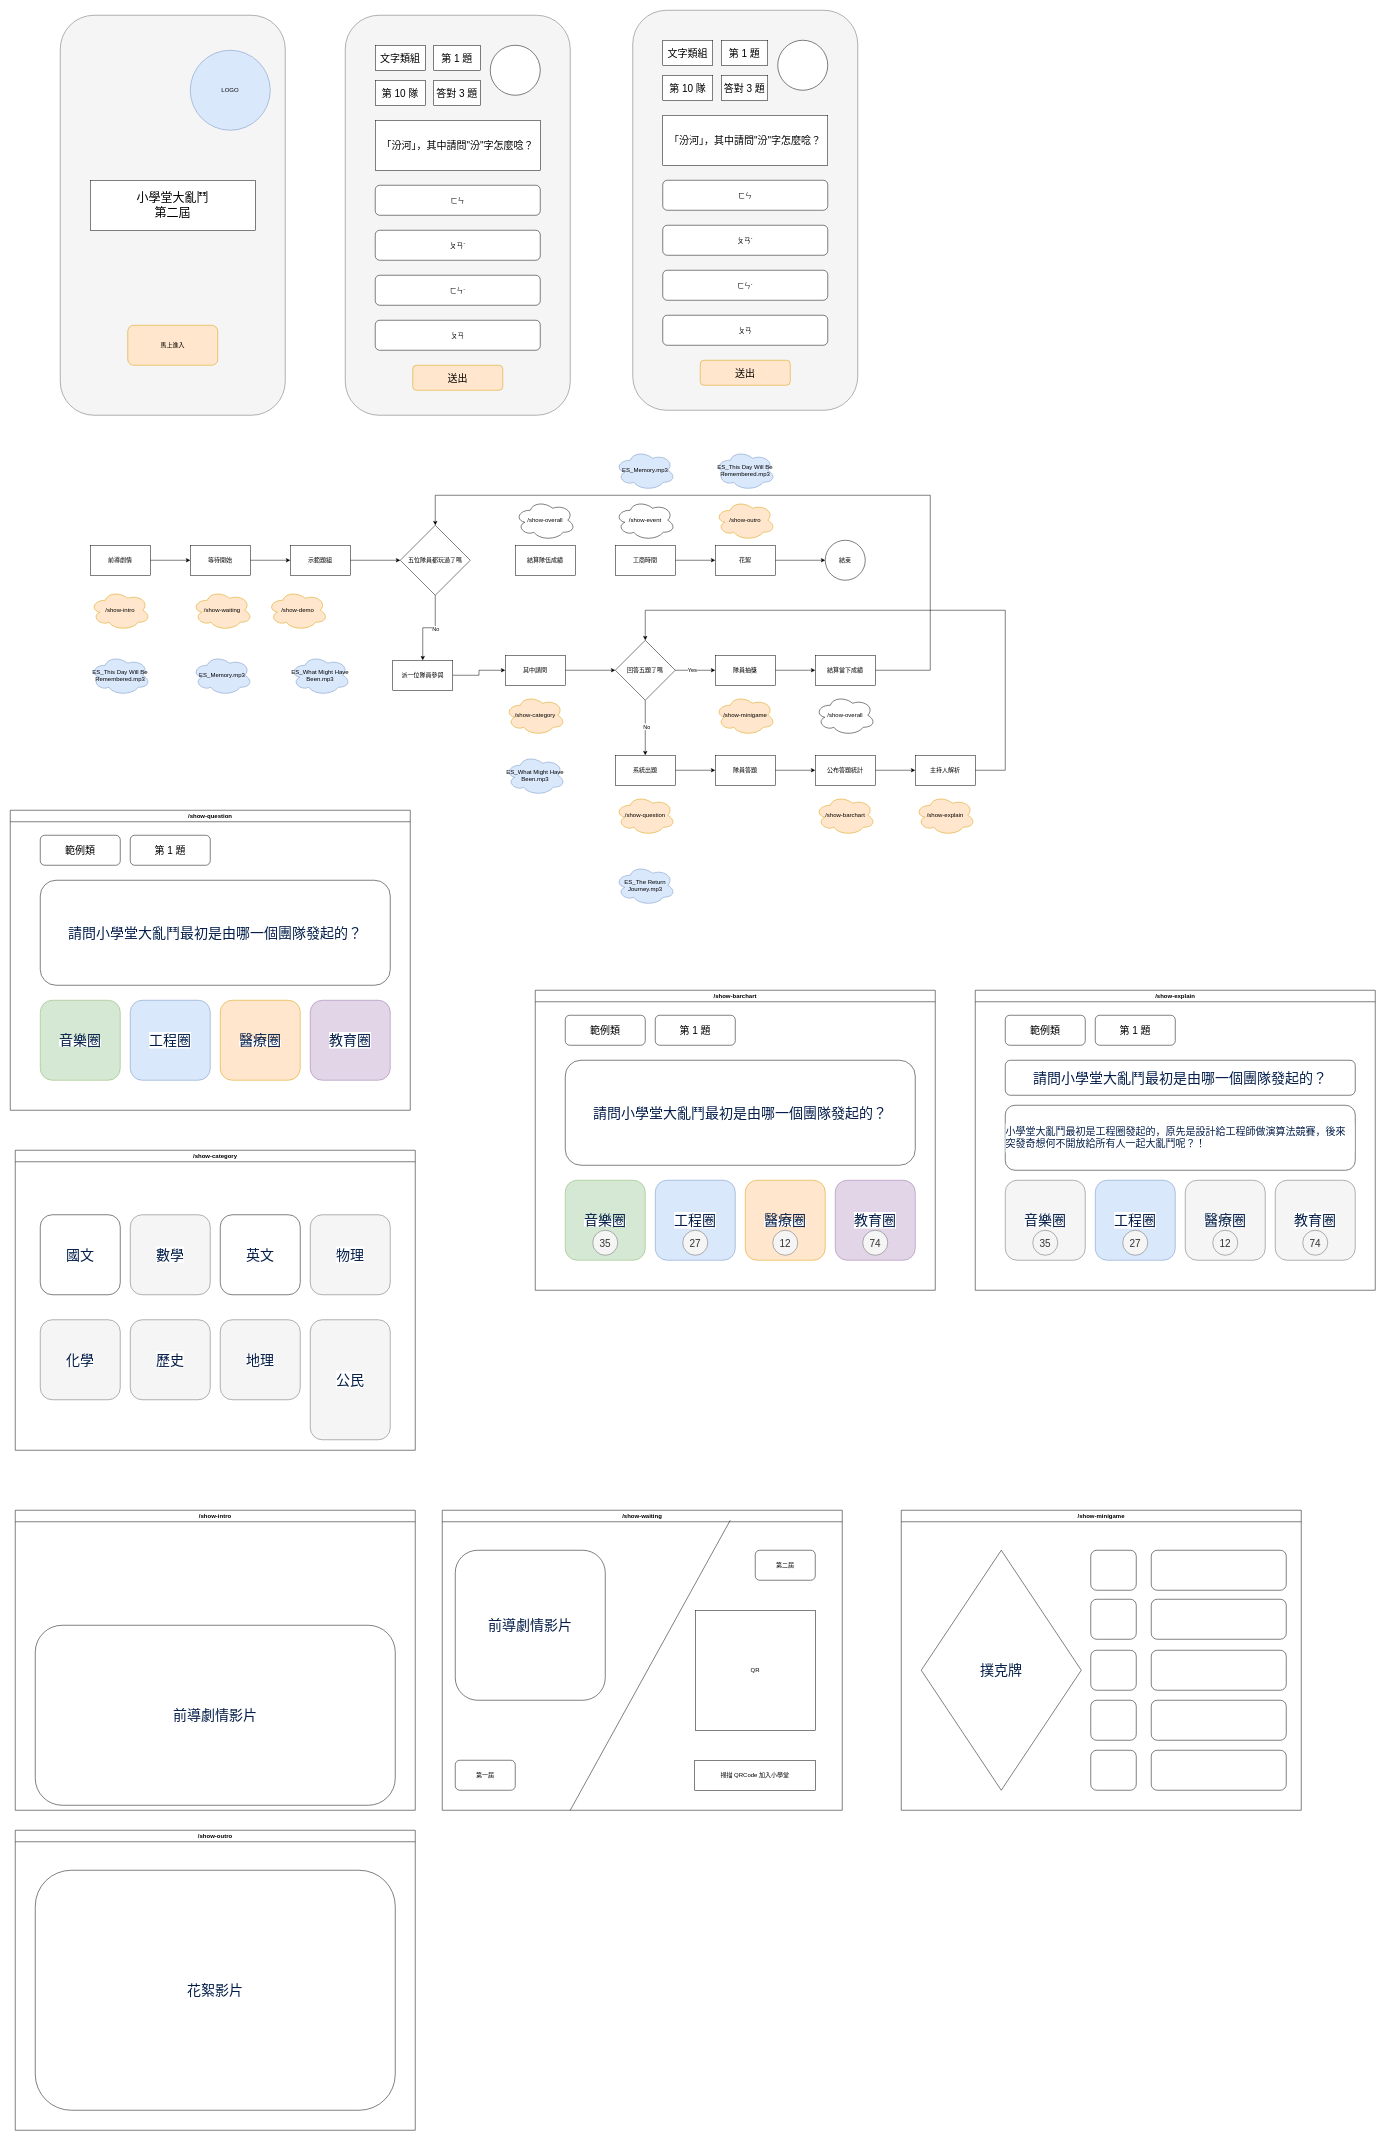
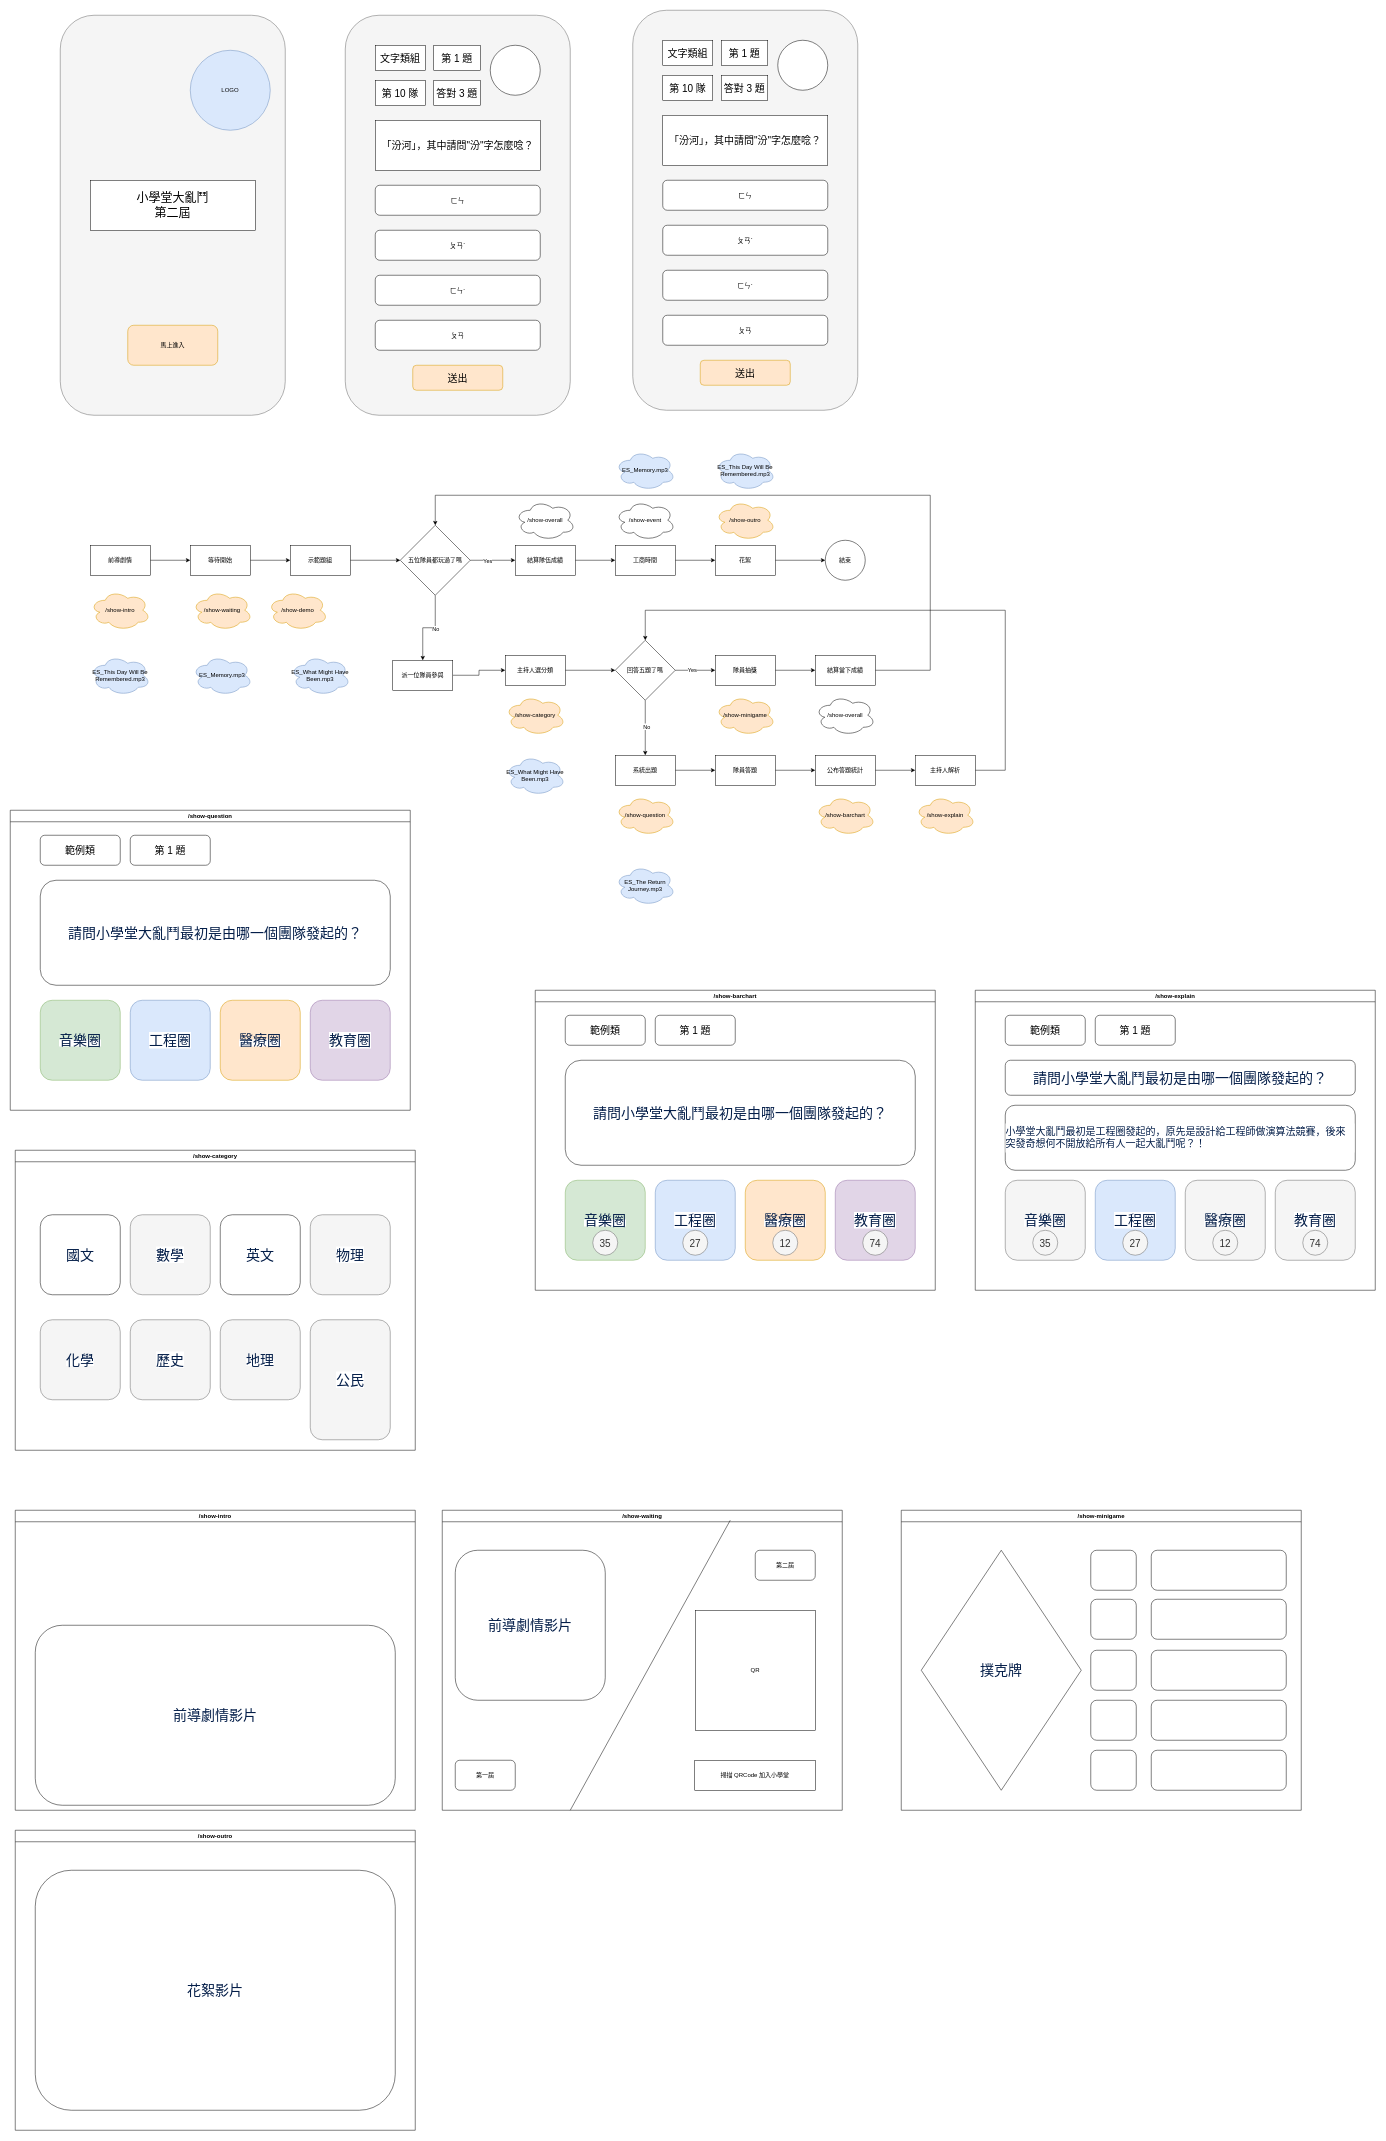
none -> (488, 560)
none -> (610, 560)
(535, 670) -> (535, 670)
